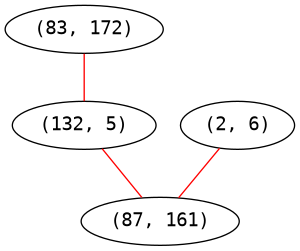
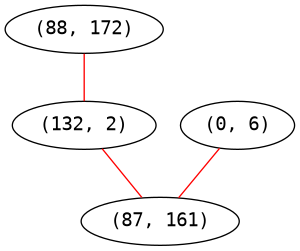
(84, 29) -> (84, 29)
(84, 125) -> (84, 125)
(238, 125) -> (238, 125)
